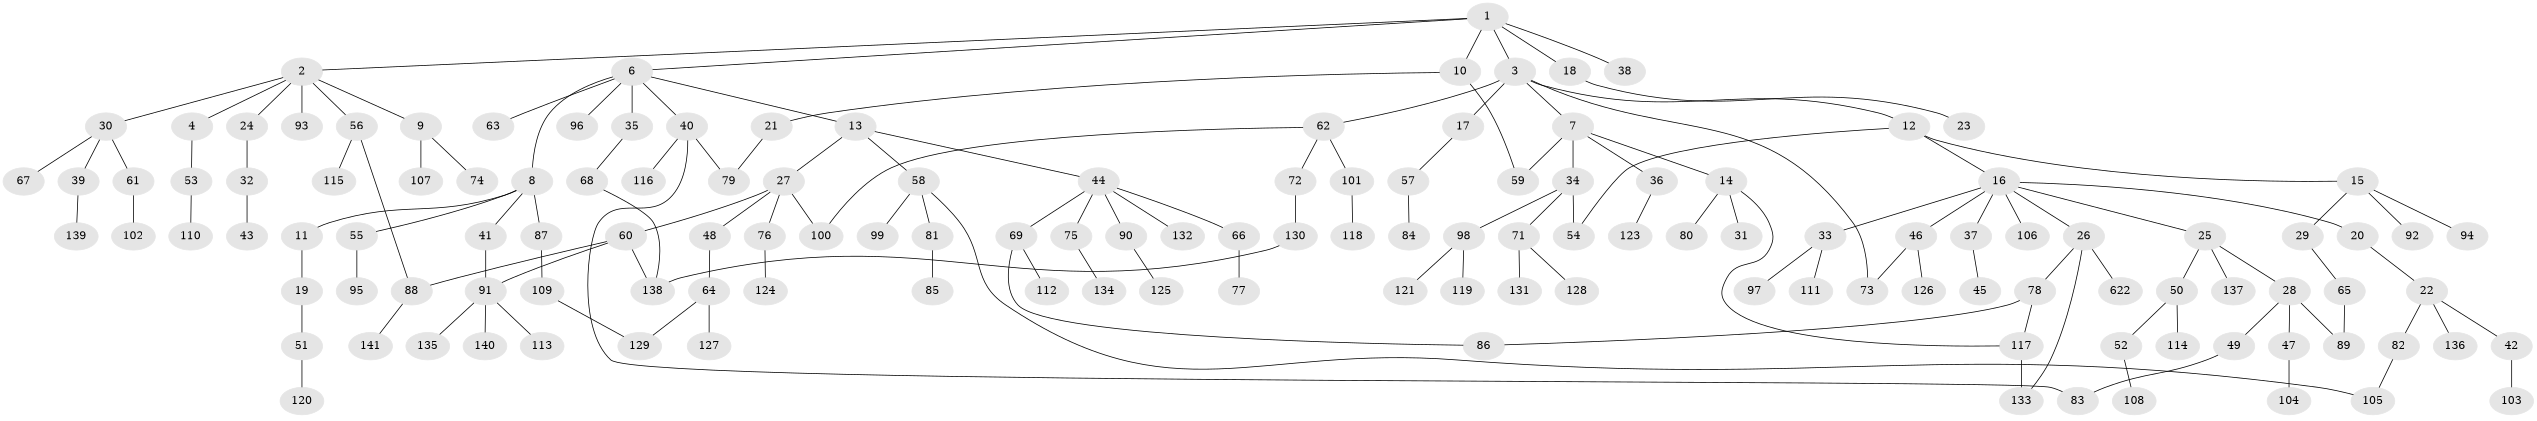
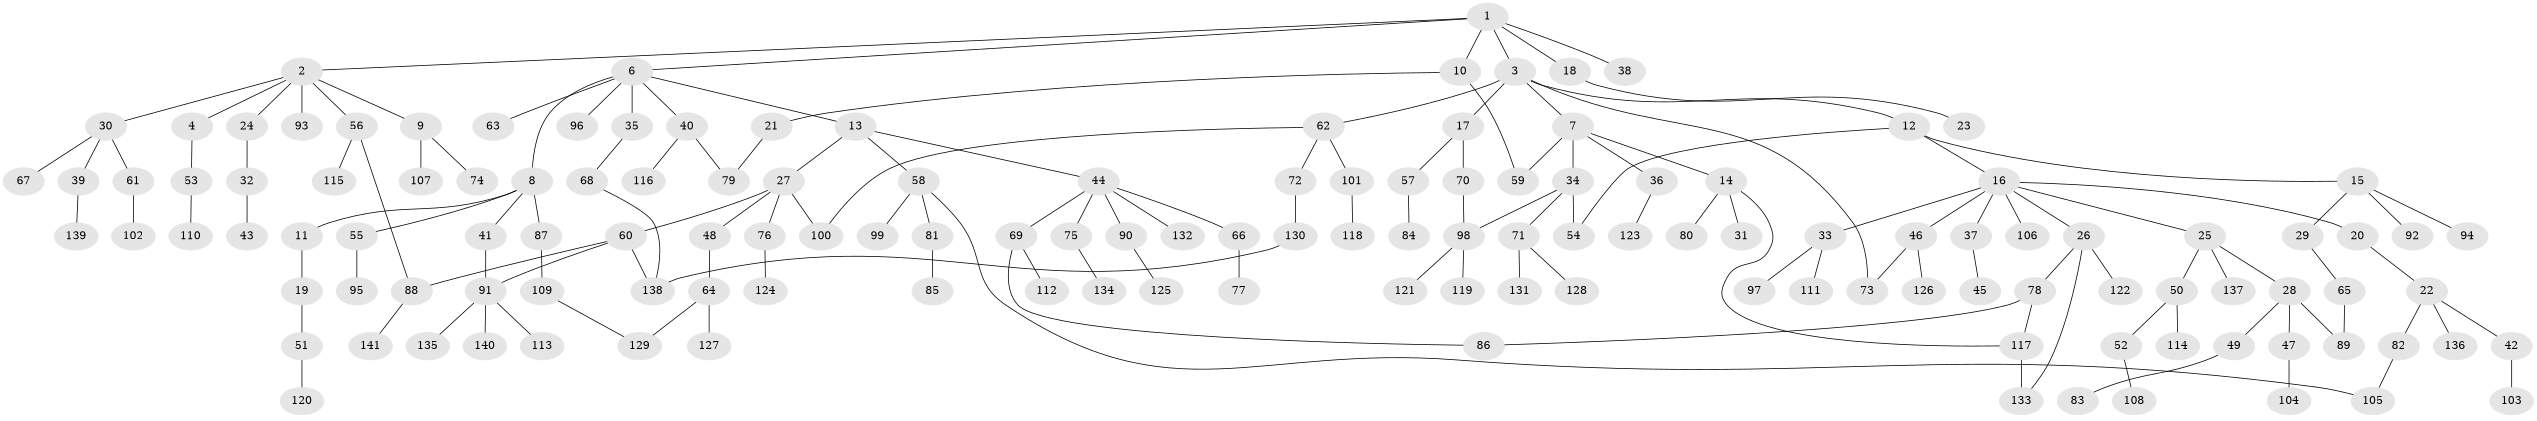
none -> (1463, 181)
(2121, 291) -> (2121, 291)
(1195, 379) -> none
